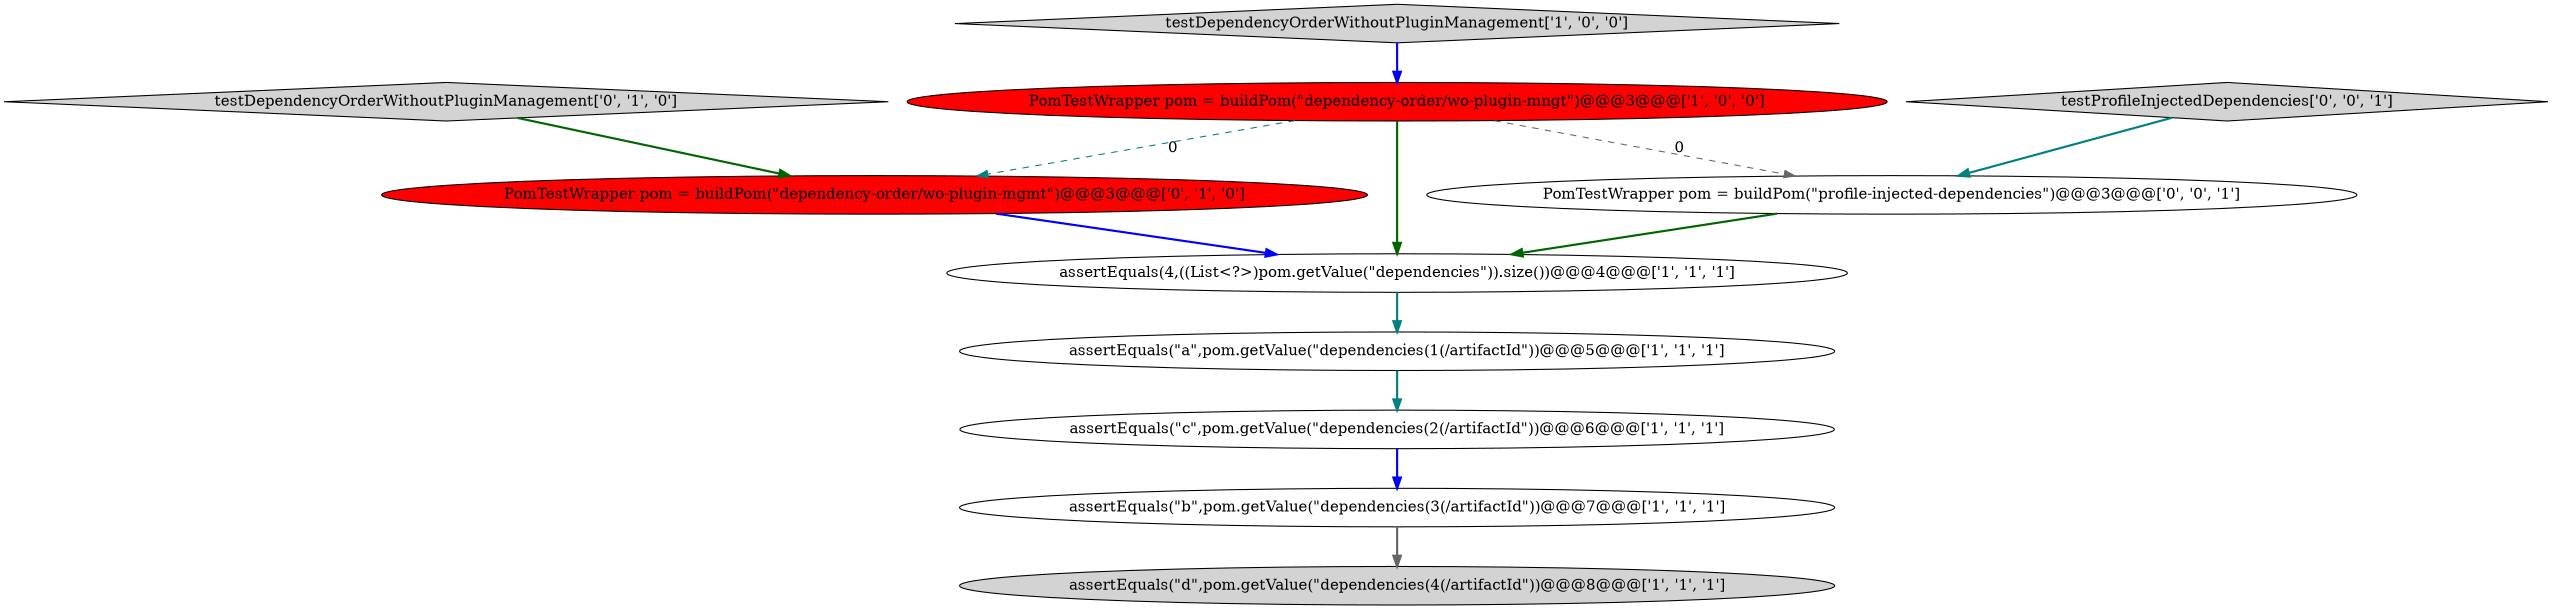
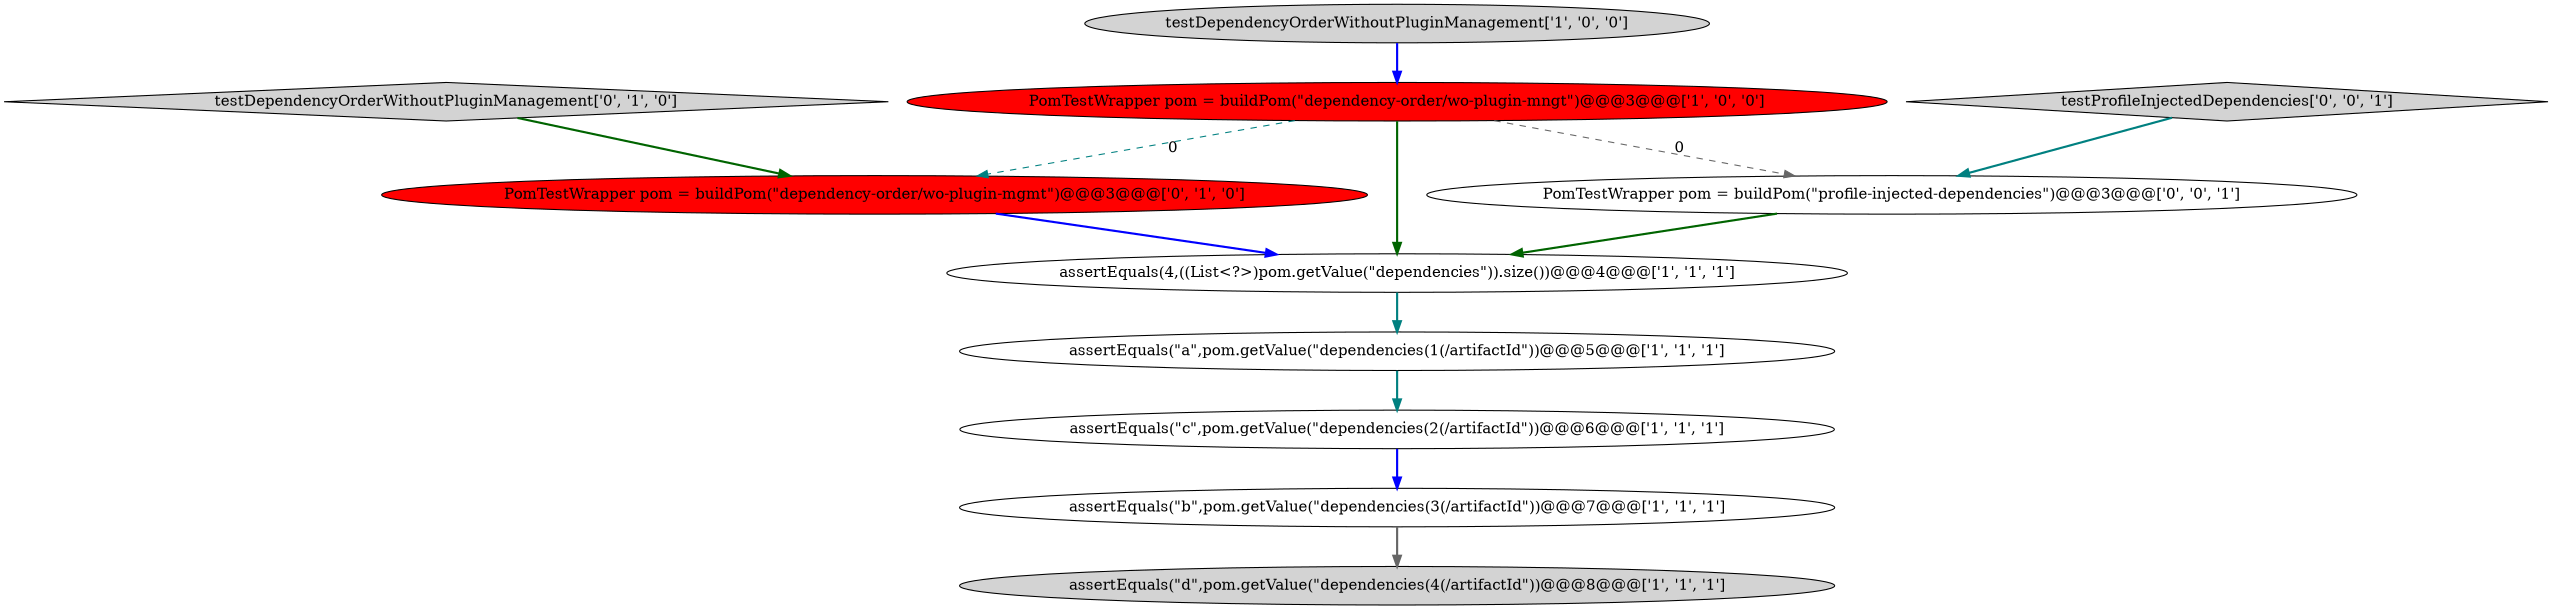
(1397, 24) -> (1397, 24)
